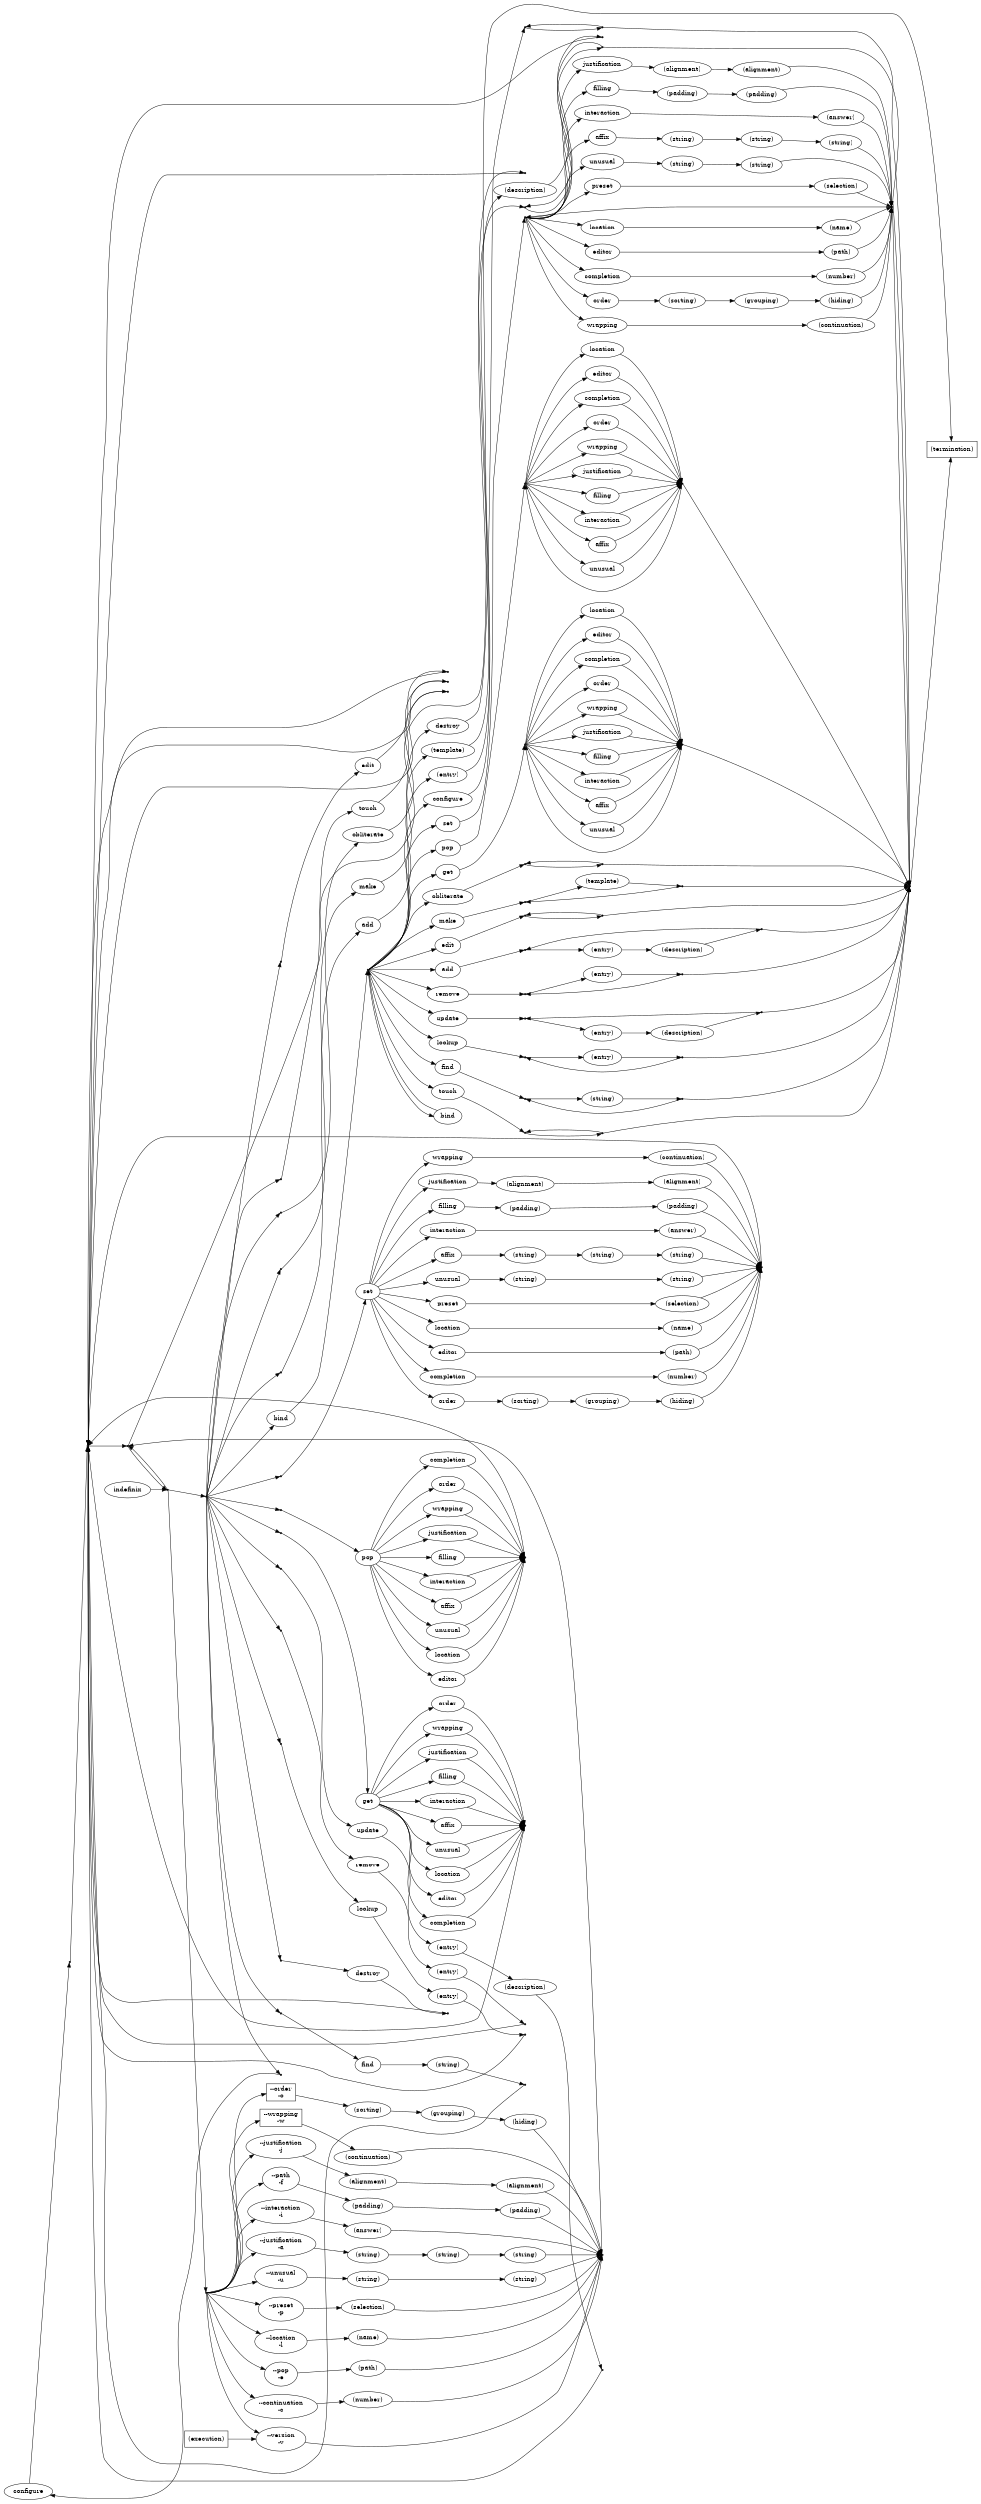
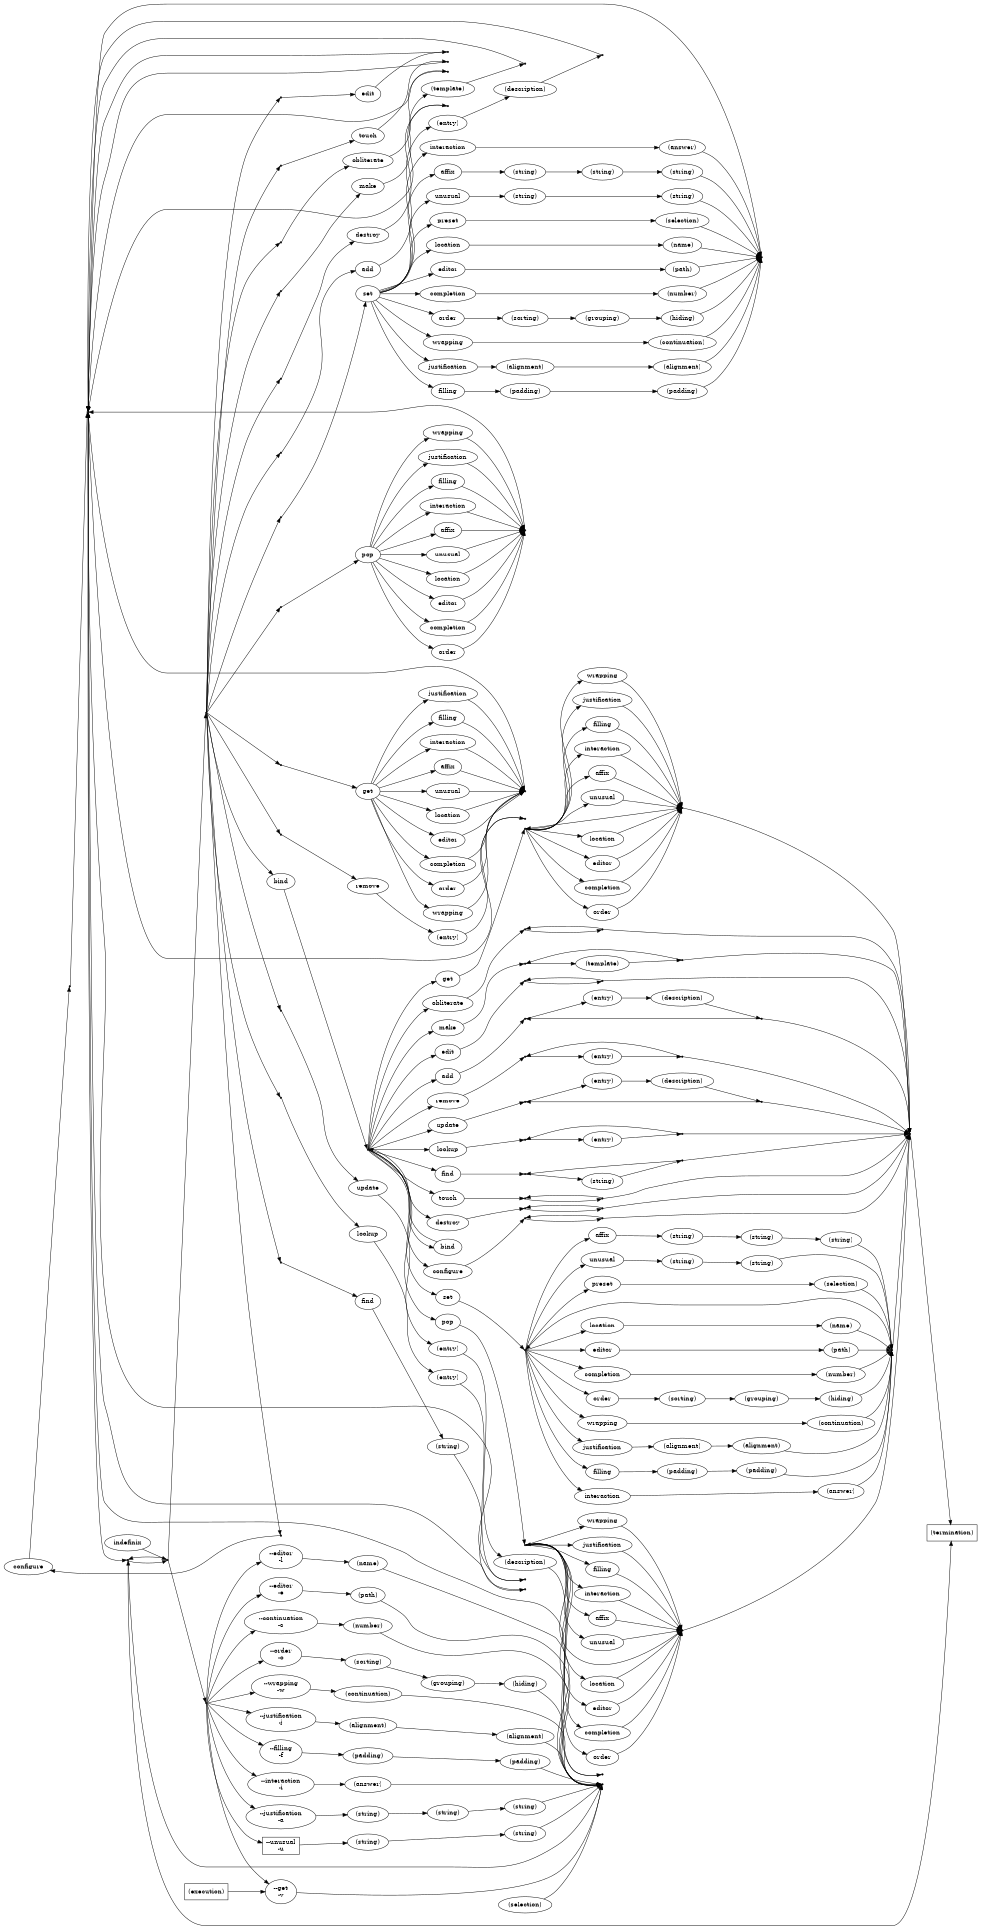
(281, 2092) -> (281, 1654)
(281, 2118) -> (281, 1687)
(281, 2179) -> (281, 1752)
(281, 2277) -> (281, 1846)
(281, 2309) -> none
(281, 2342) -> (281, 1557)
(281, 2374) -> (281, 1589)
(281, 2439) -> (281, 1892)
